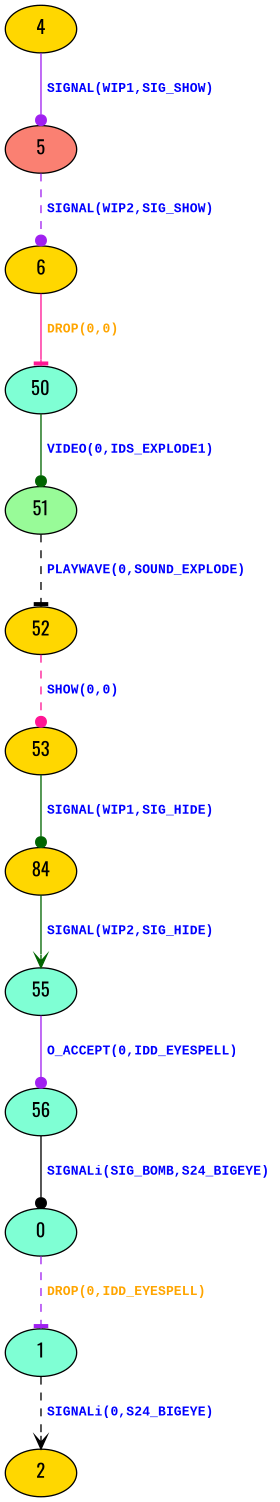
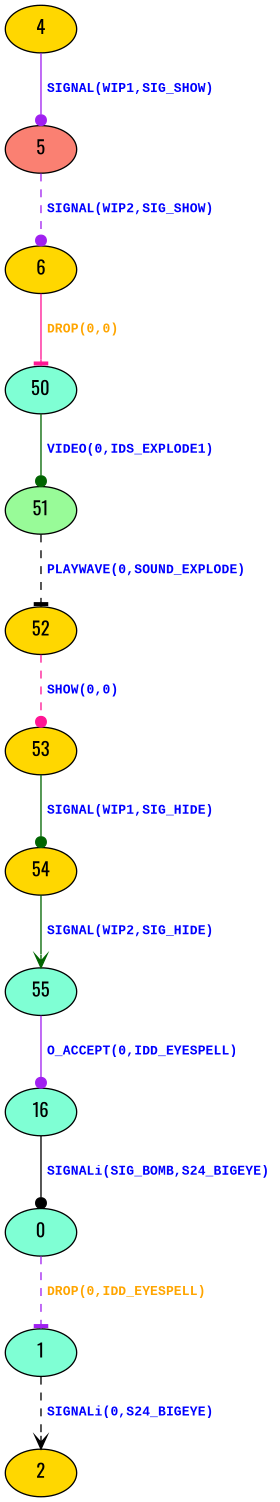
(41, 871) -> (41, 871)
(41, 1112) -> (41, 1112)
